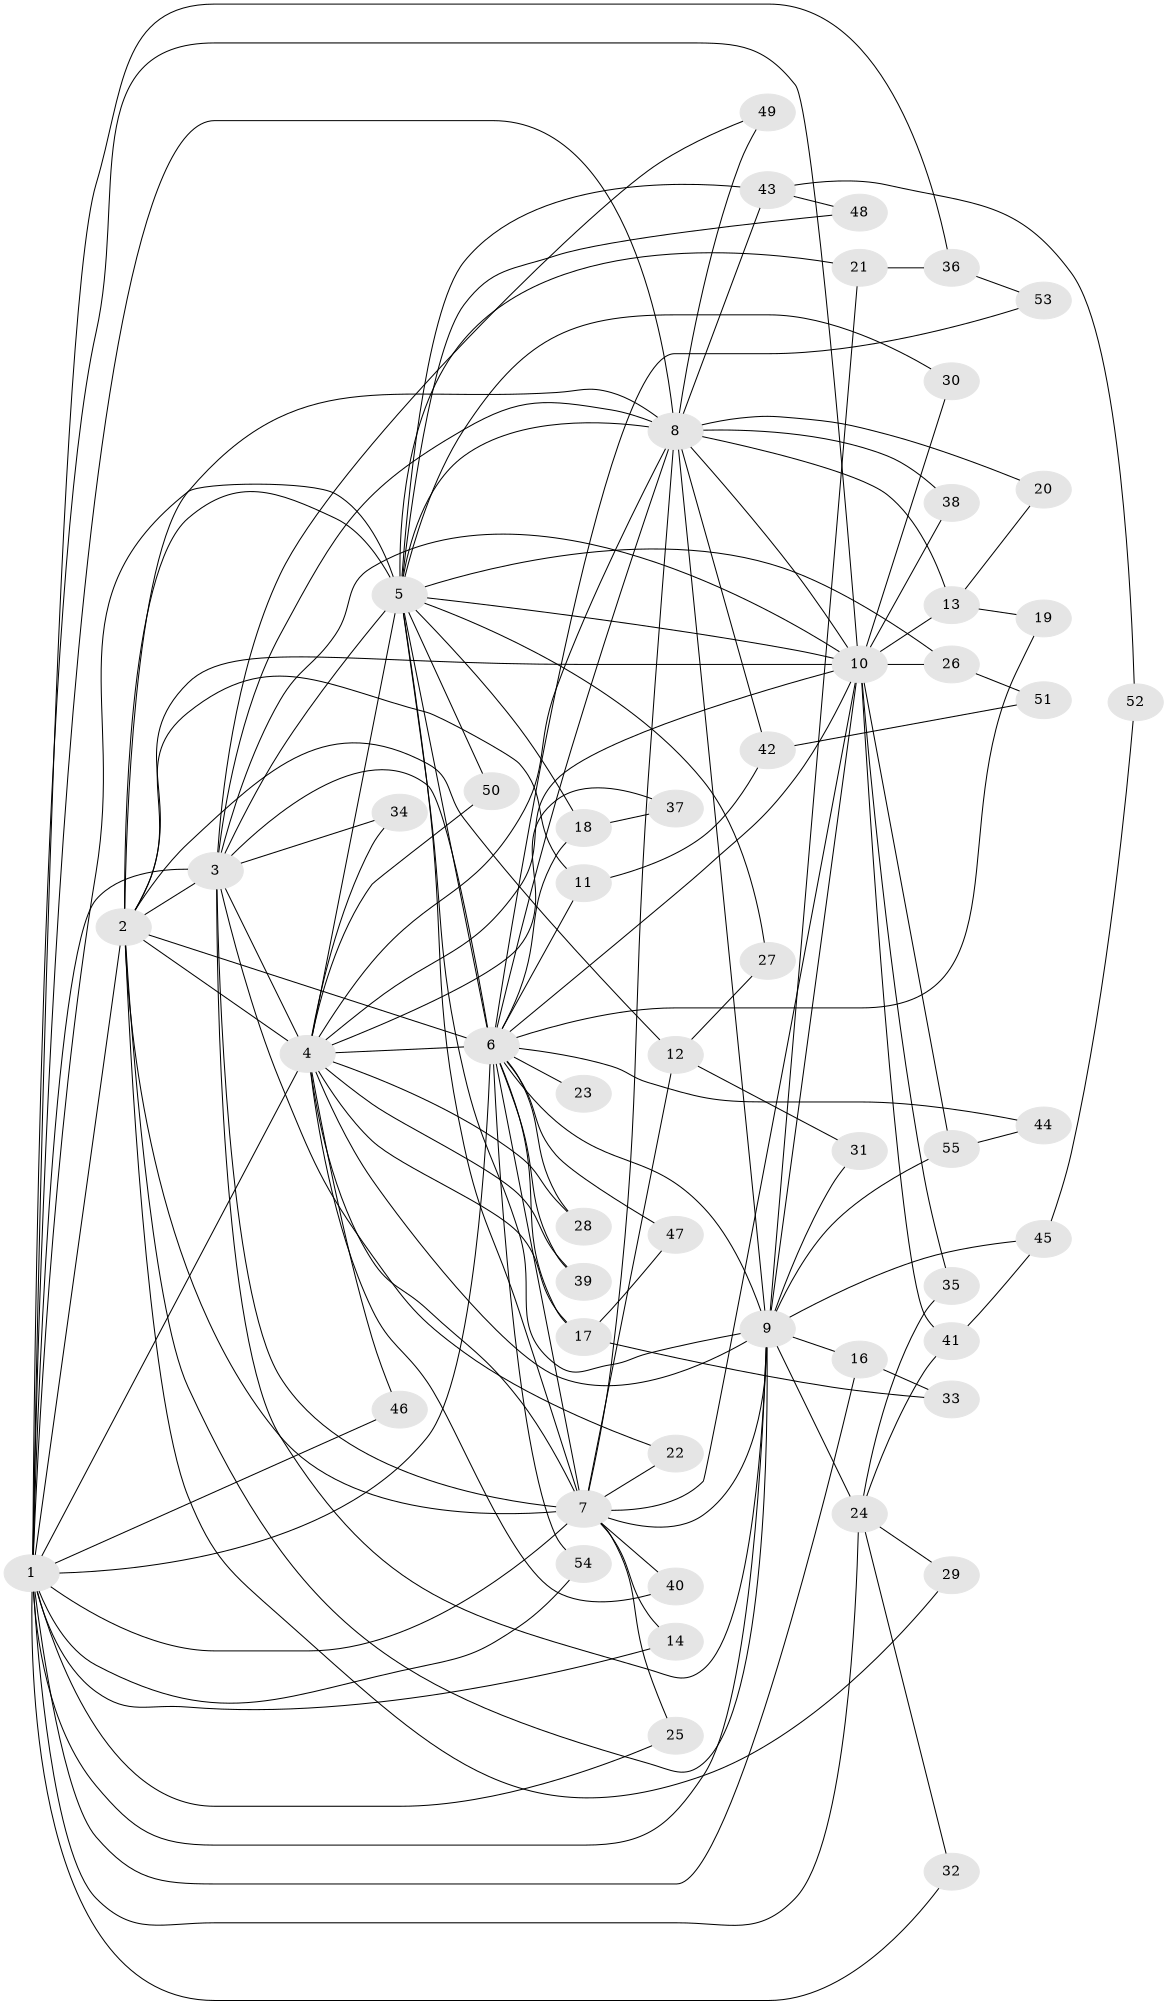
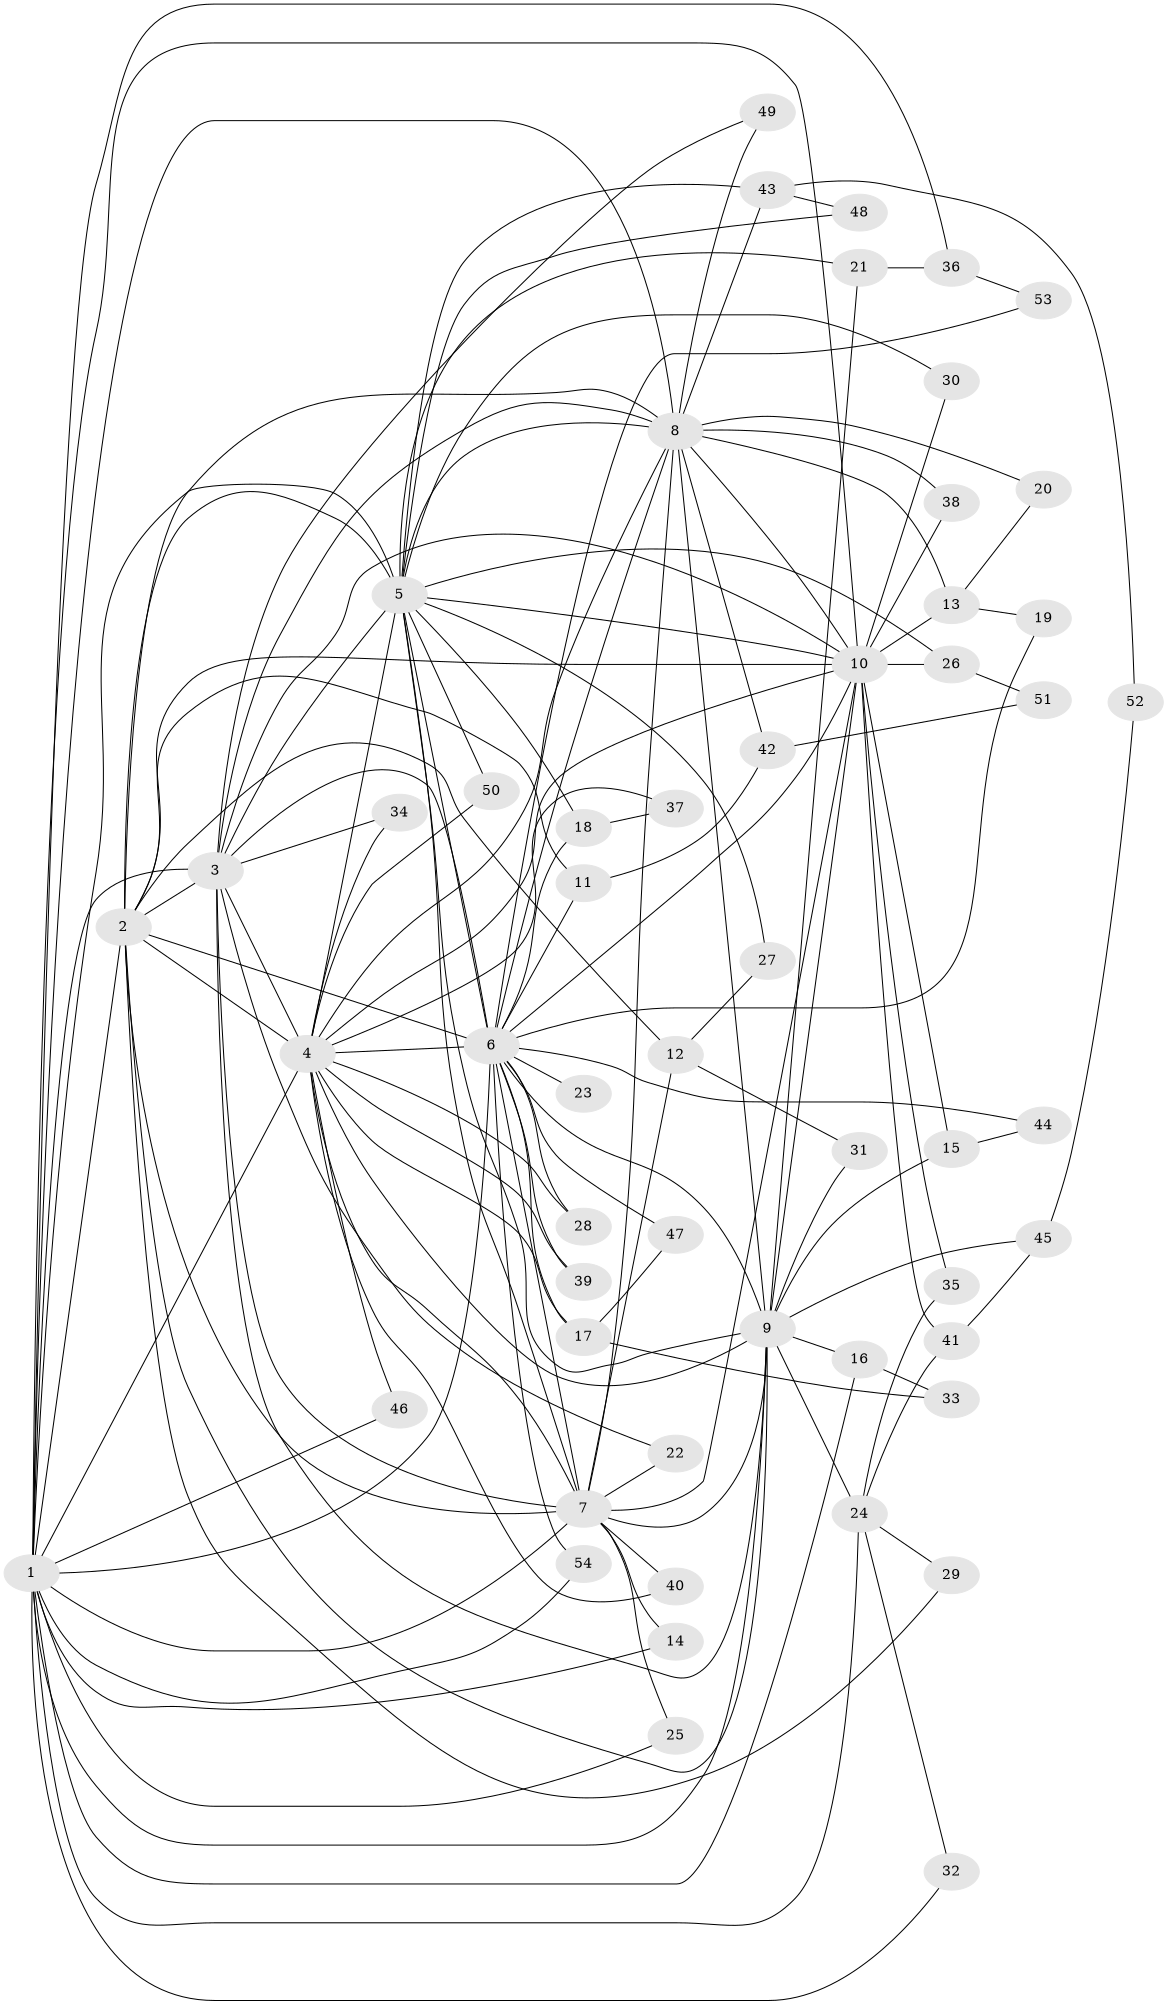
(952, 1149) -> (952, 1149)
